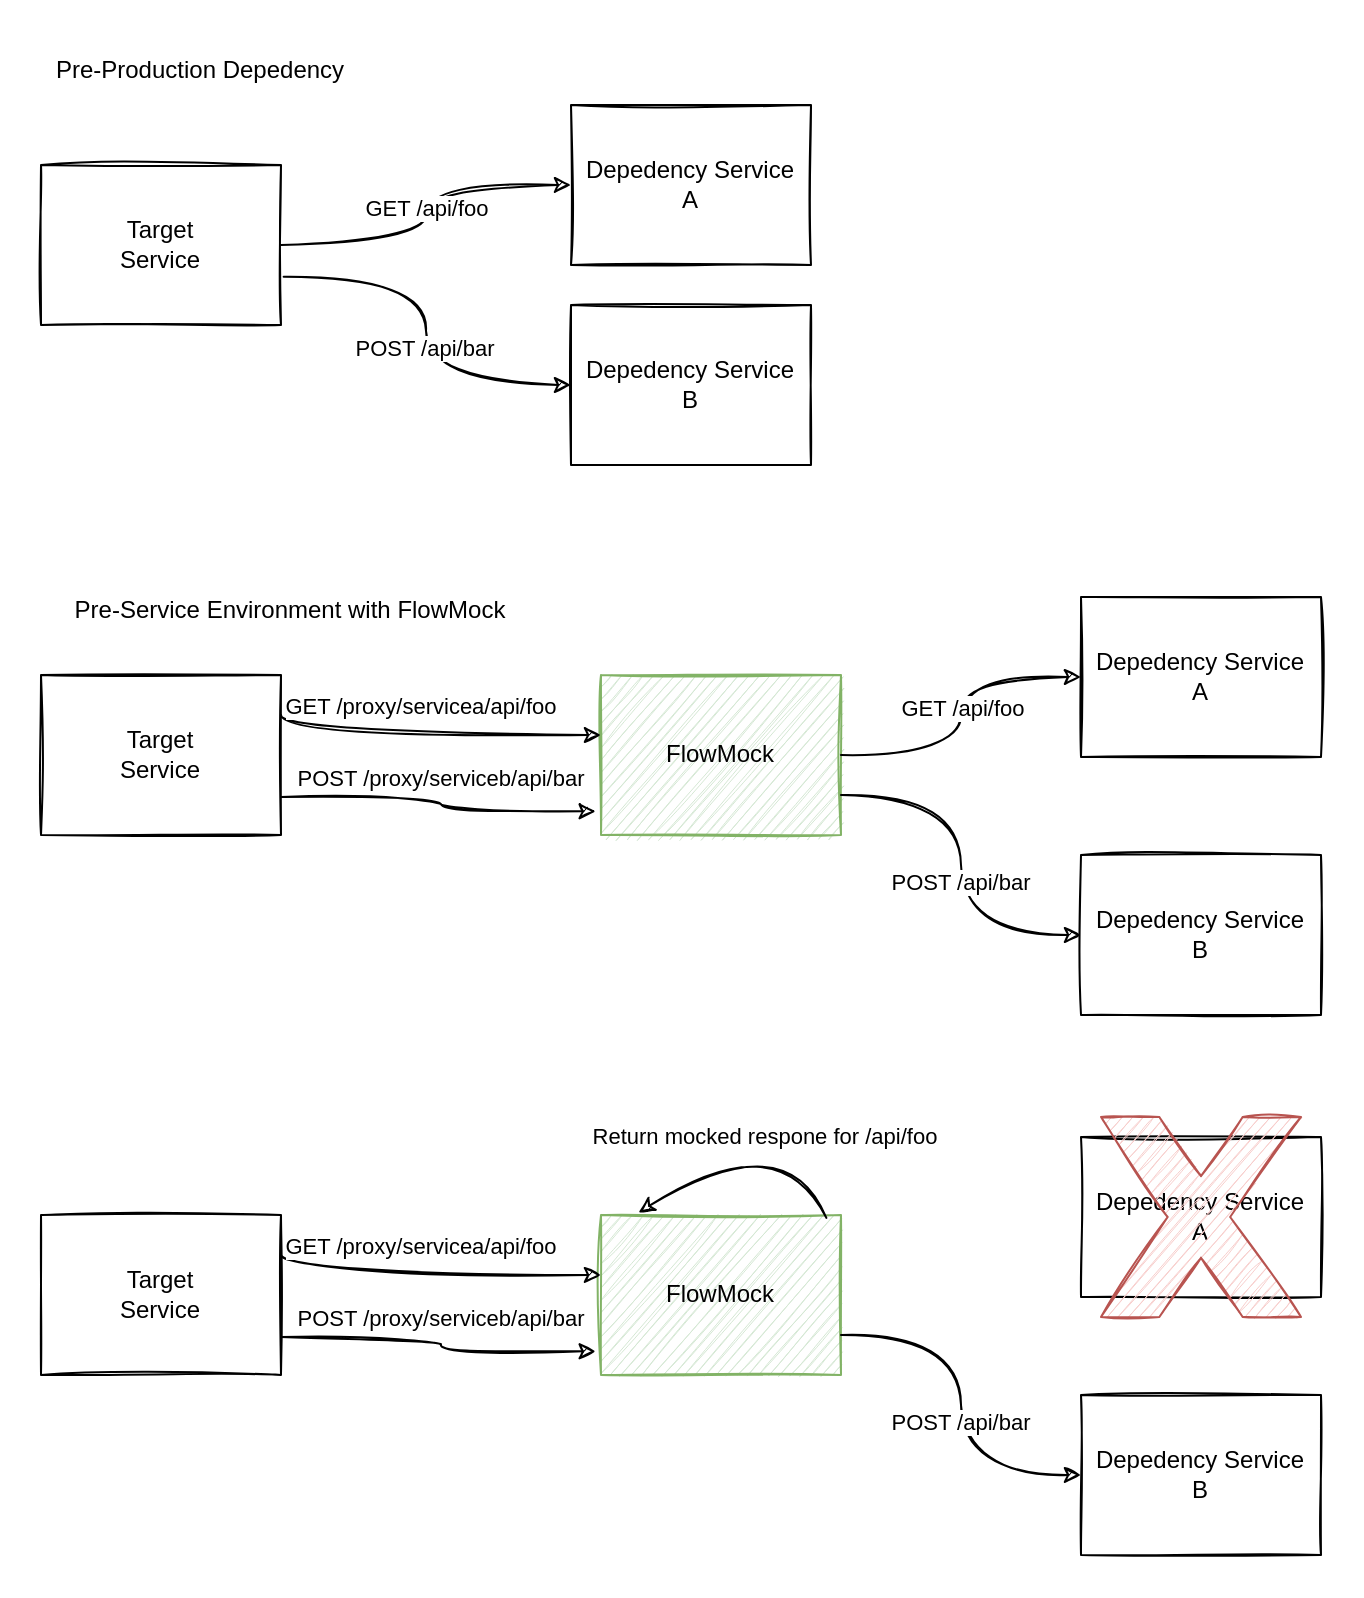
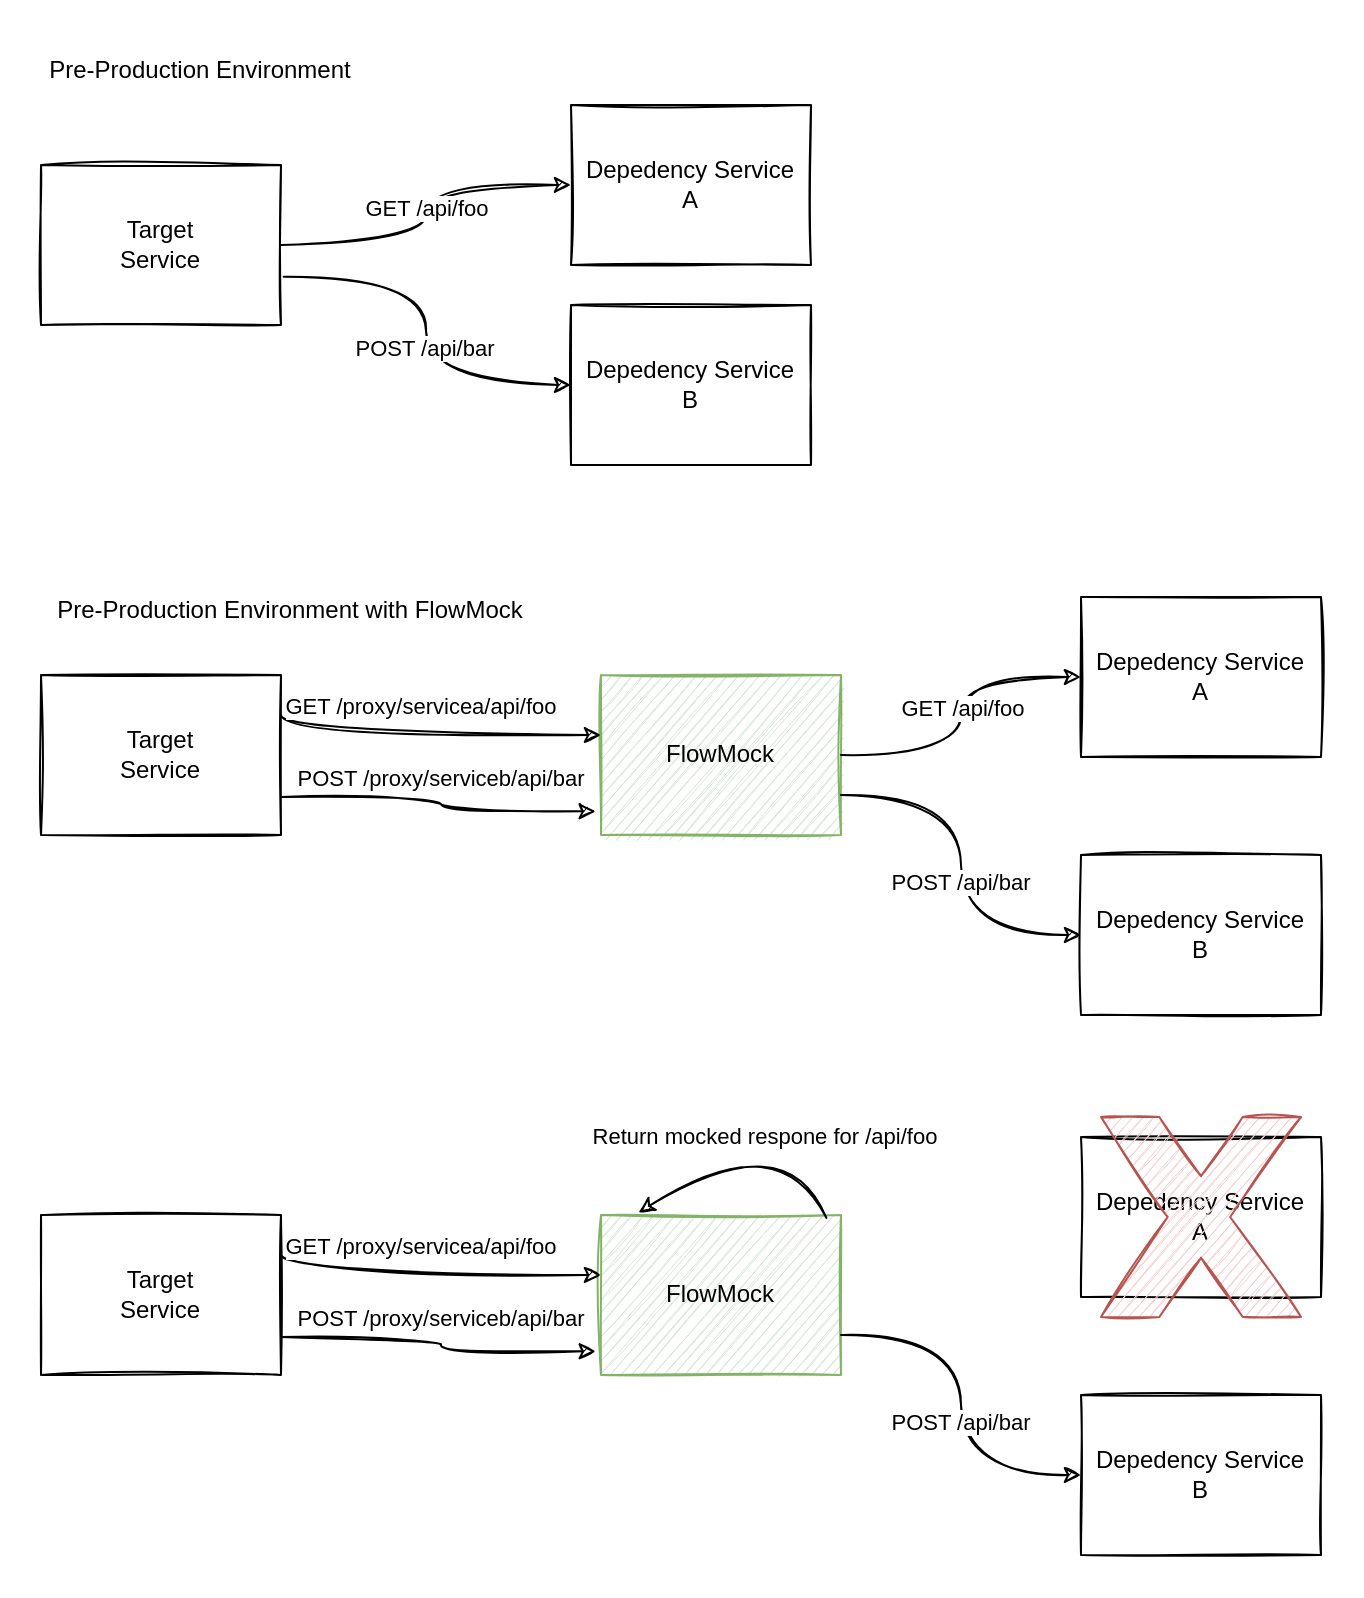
(201, 71) -> (201, 71)
(291, 611) -> (291, 611)
